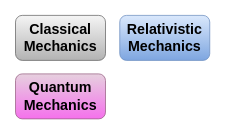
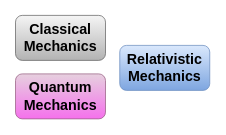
(165, 38) -> (165, 68)
